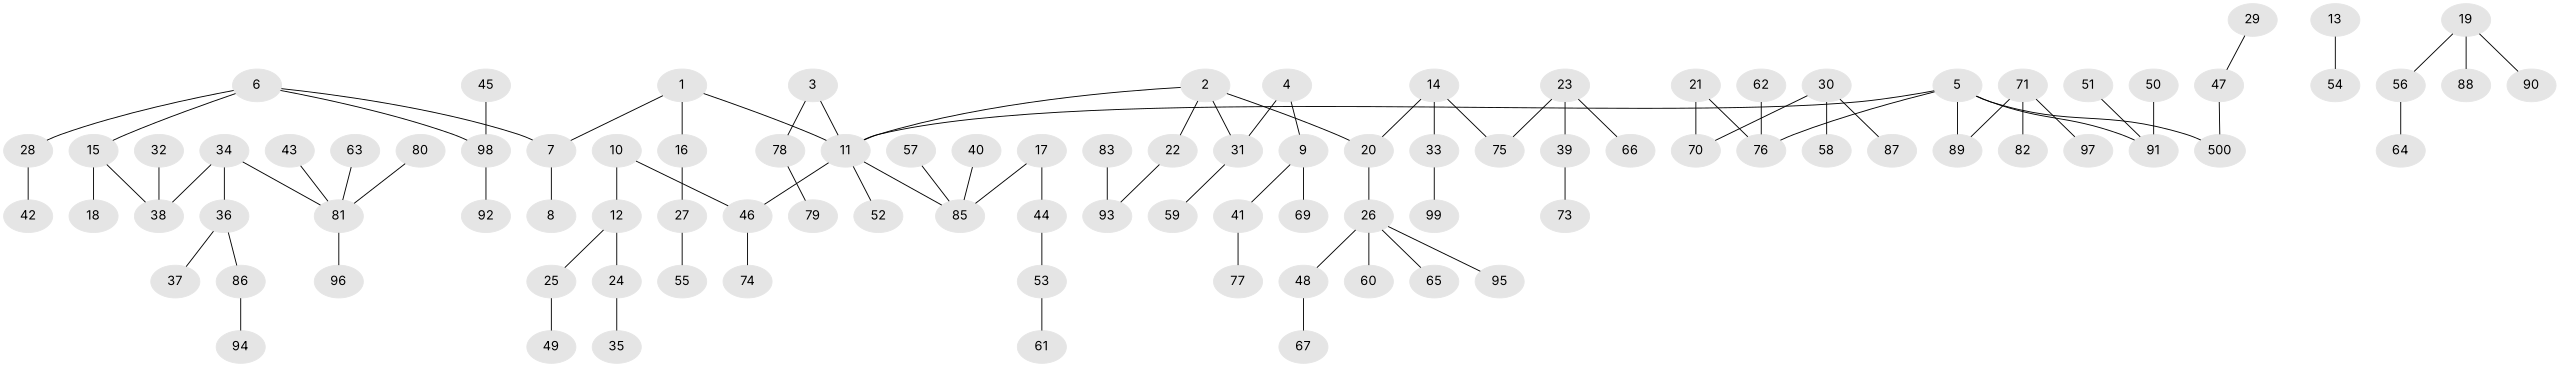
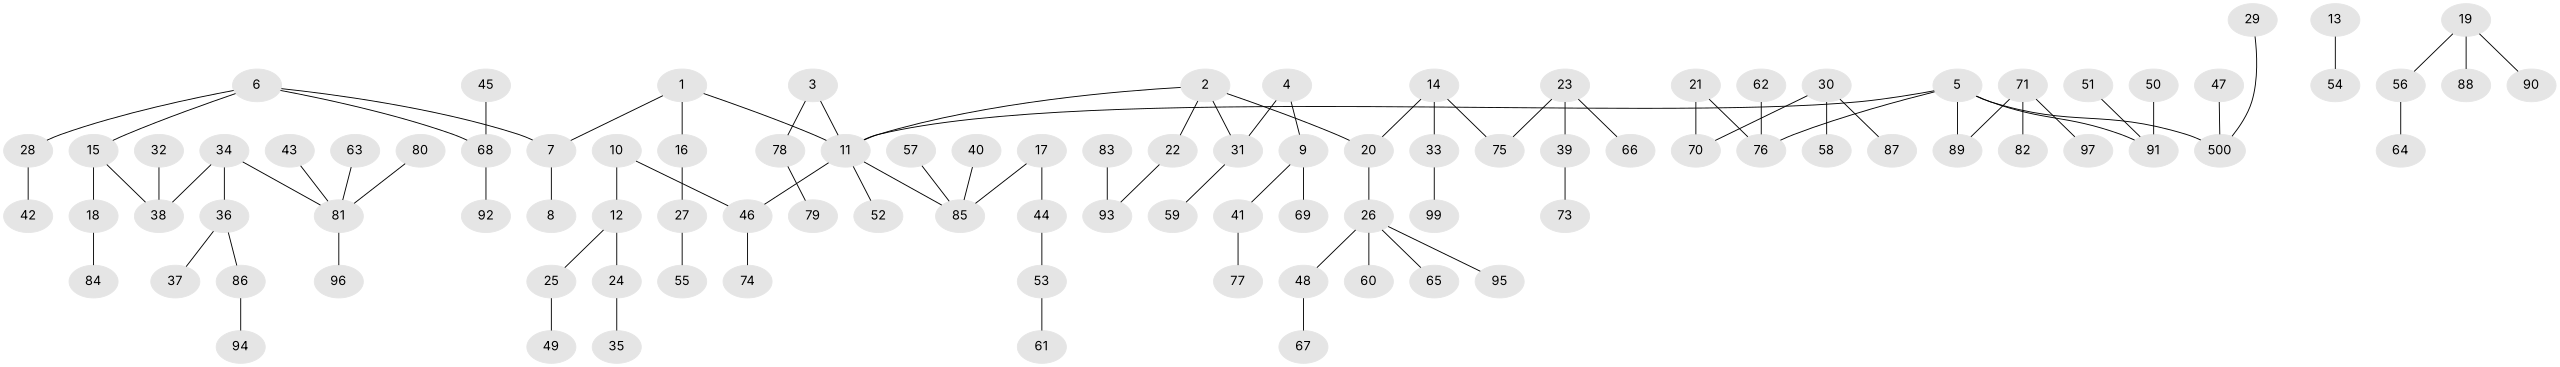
(2236, 53) -> (2255, 89)
(486, 151) -> (486, 151)
none -> (94, 282)
